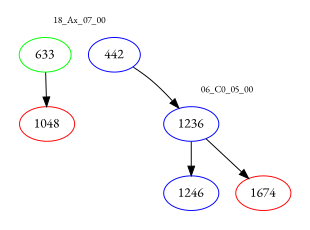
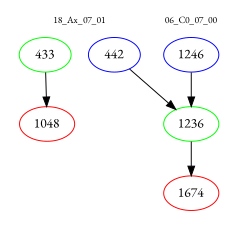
(80, 21) -> (80, 21)
(45, 55) -> (45, 55)
(227, 90) -> (191, 21)
(191, 124) -> (191, 124)
(191, 154) -> (191, 85)
